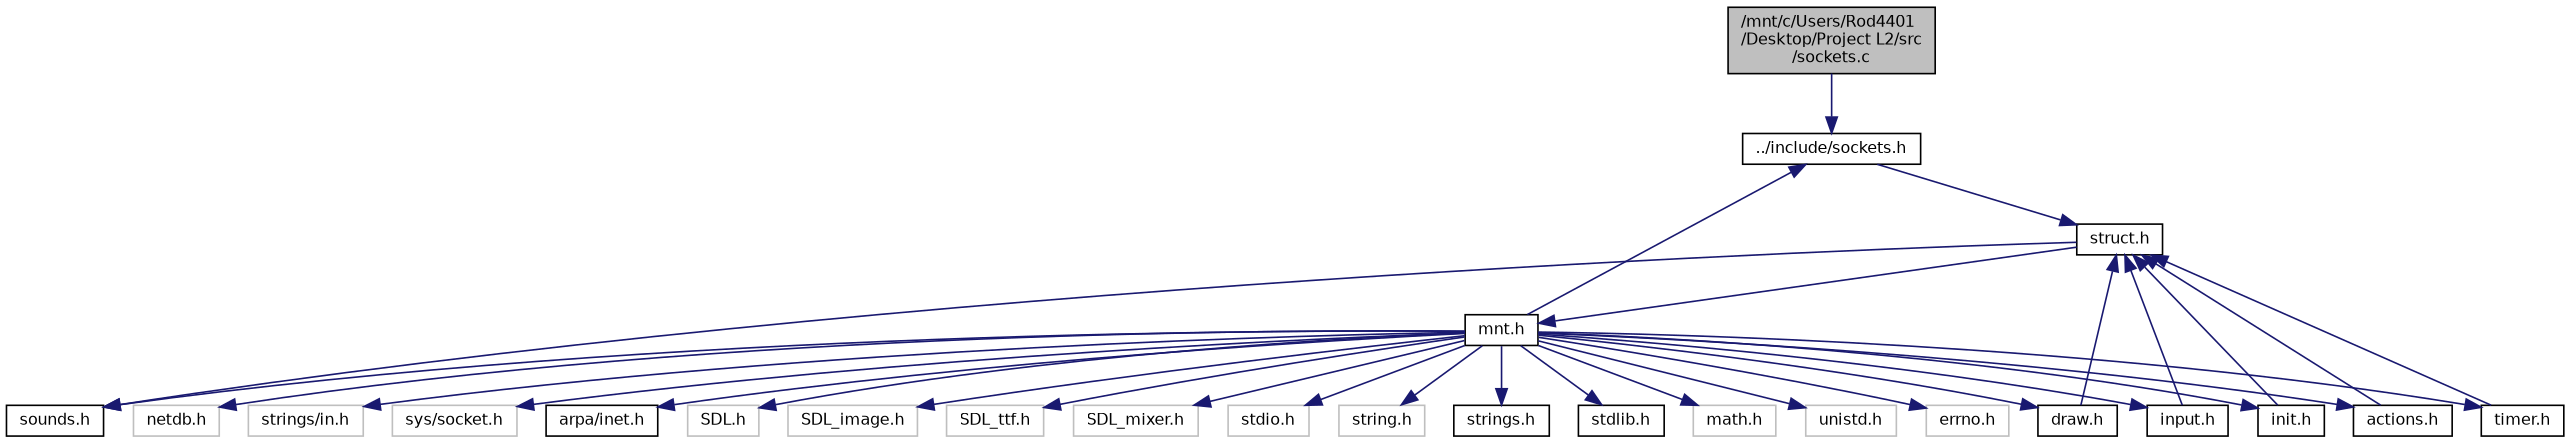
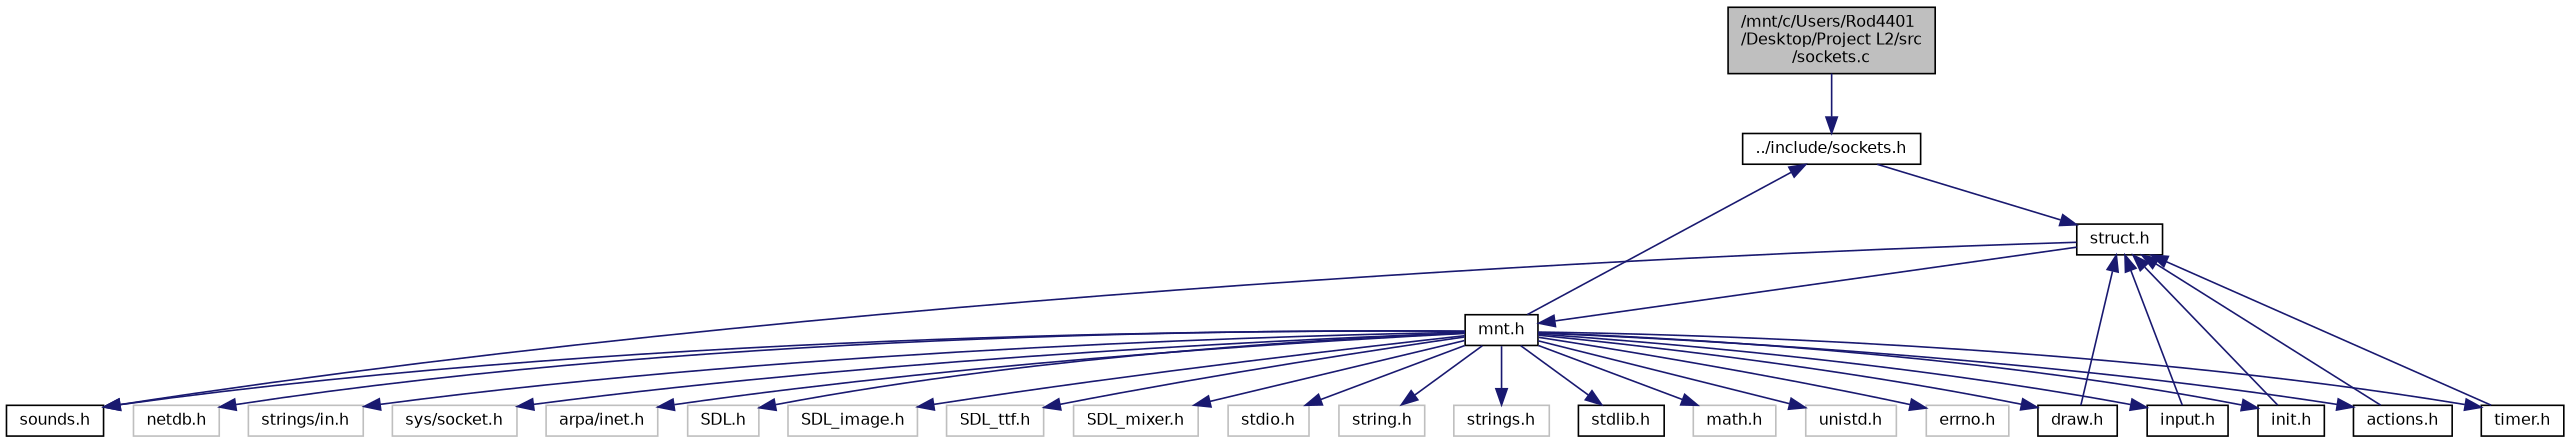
(602, 421) -> (602, 421)
(1502, 421) -> (1502, 421)
